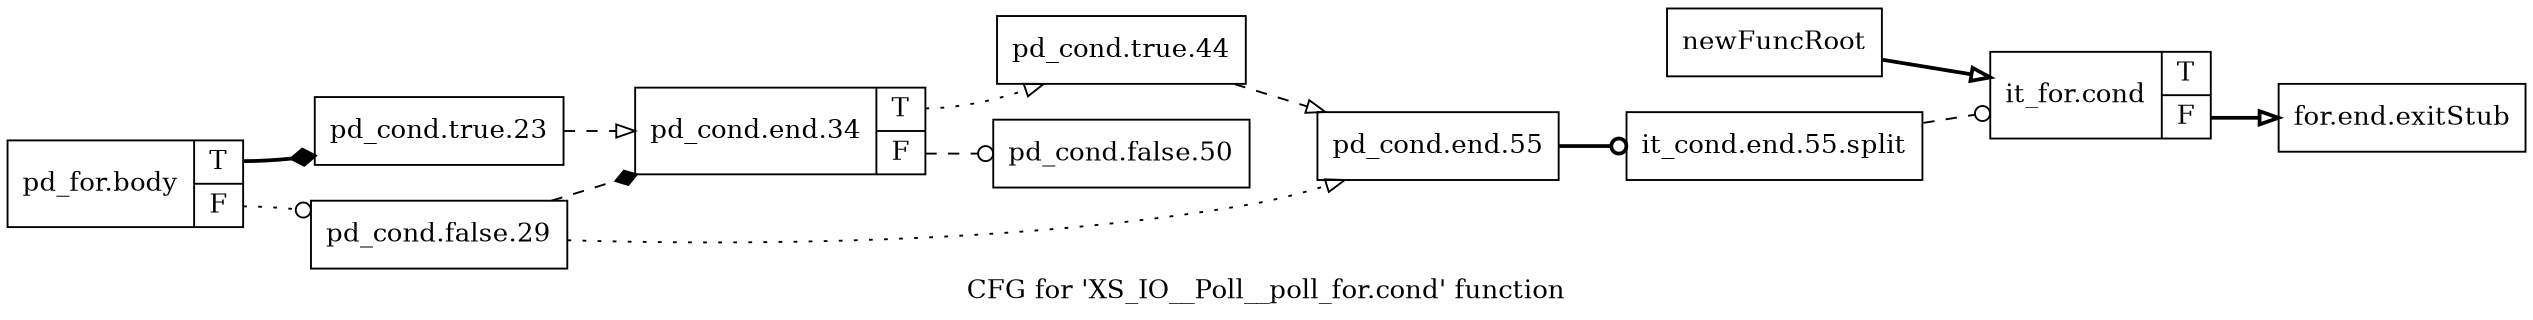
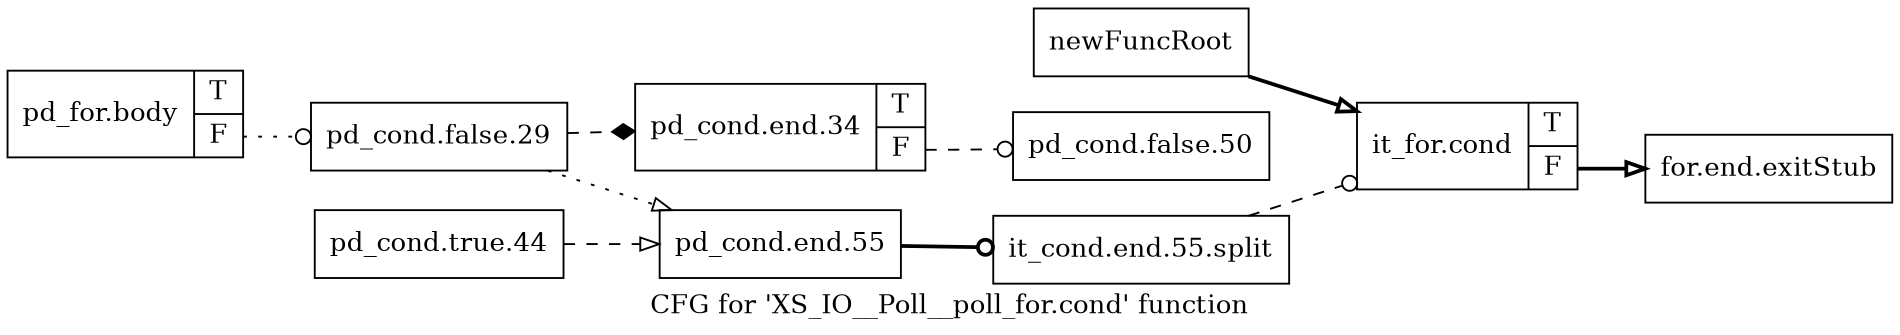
(976, 103) -> none
(439, 131) -> none
